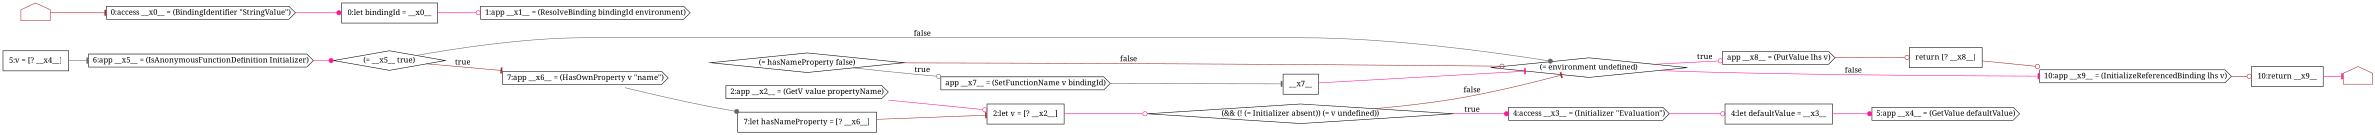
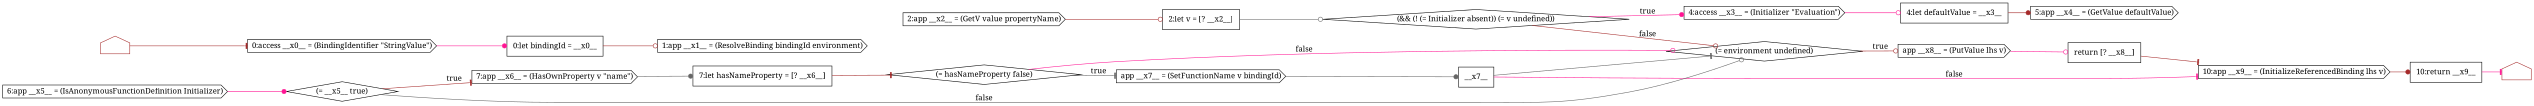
(457, 13) -> (628, 46)
(982, 38) -> (1062, 102)
(1870, 58) -> (2037, 52)
(36, 61) -> none
(1686, 63) -> (1877, 51)
(1201, 64) -> (1349, 53)
(2009, 64) -> (2169, 59)
(895, 72) -> (1094, 75)
(1847, 75) -> (1844, 78)
(2239, 76) -> (2398, 72)
(1421, 77) -> (1601, 66)
(1195, 84) -> (1370, 77)
(1468, 97) -> (1623, 36)
(936, 105) -> (1112, 19)
(1103, 114) -> (1279, 19)
(1850, 114) -> (2017, 13)
(930, 117) -> (861, 75)
